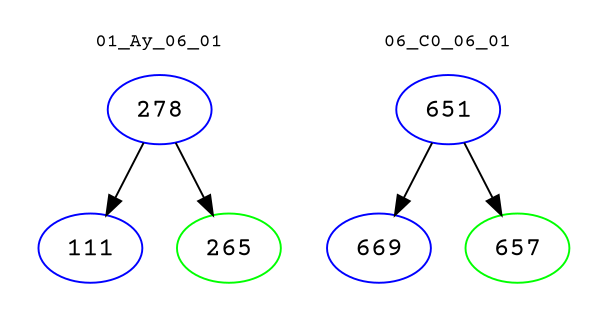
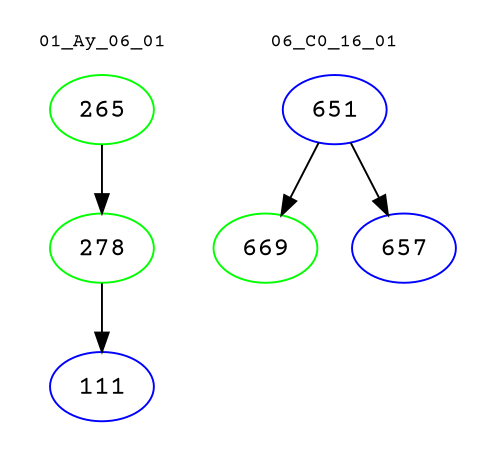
(448, 41) -> (335, 41)
(160, 110) -> (102, 248)
(190, 170) -> (102, 169)
(379, 248) -> (265, 248)
(517, 248) -> (404, 248)
